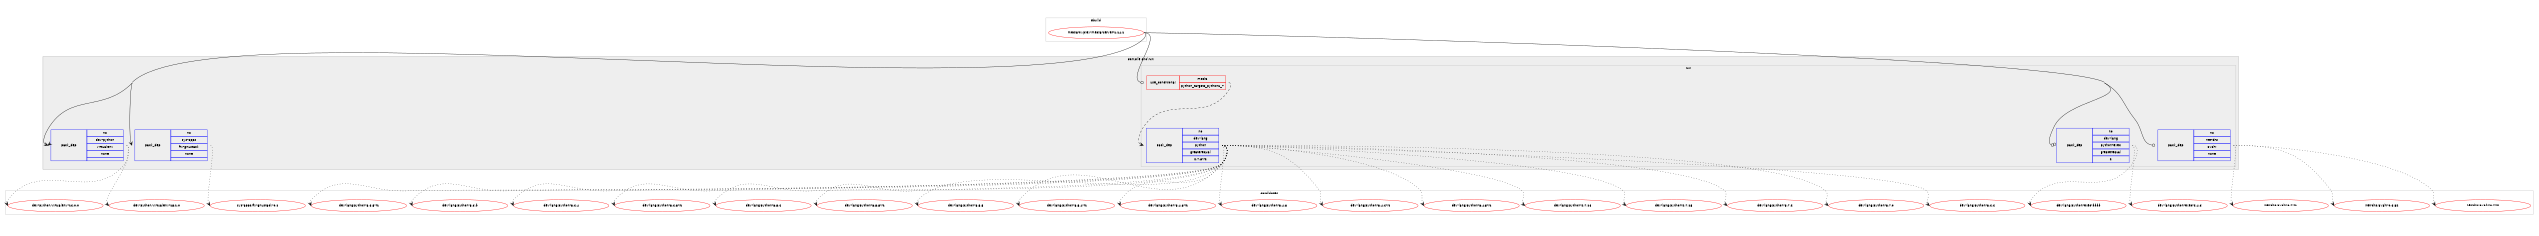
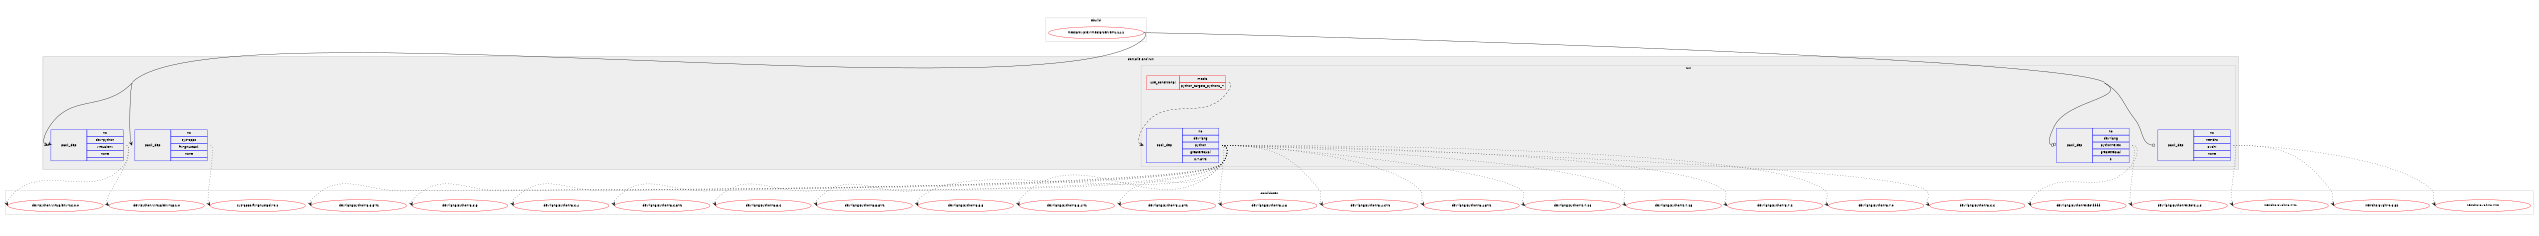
(1145, 54) -> none
(460, 206) -> (460, 206)
